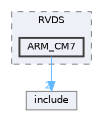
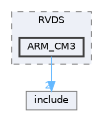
(52, 47) -> (52, 47)
